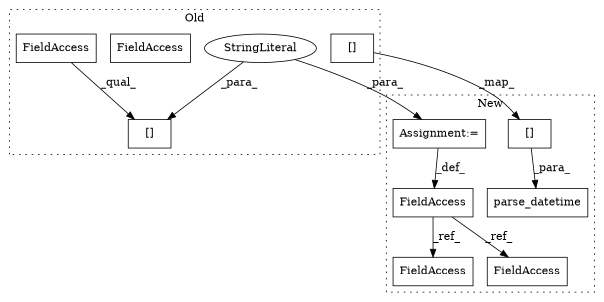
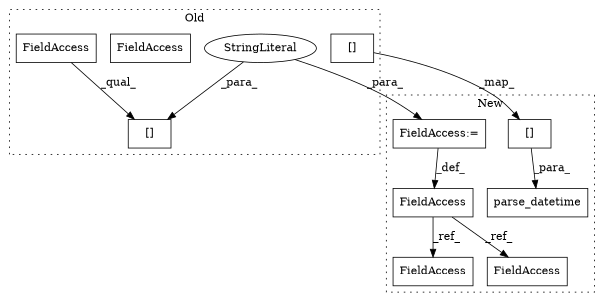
(439, 134) -> (439, 134)
